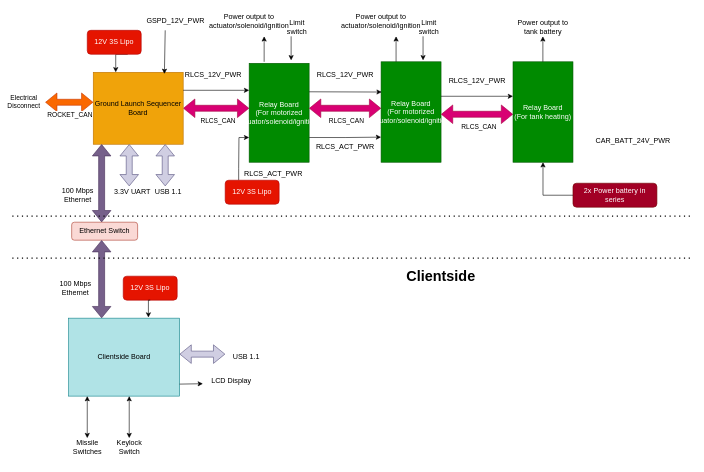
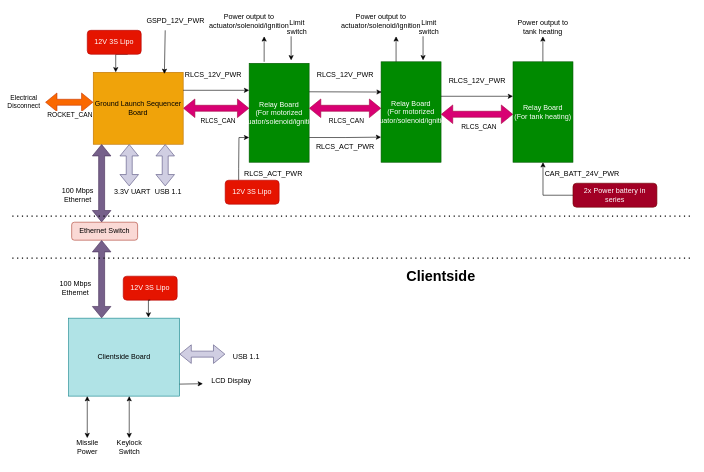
(543, 27) -> (543, 27)
(633, 141) -> (582, 174)
(88, 447) -> (88, 447)
